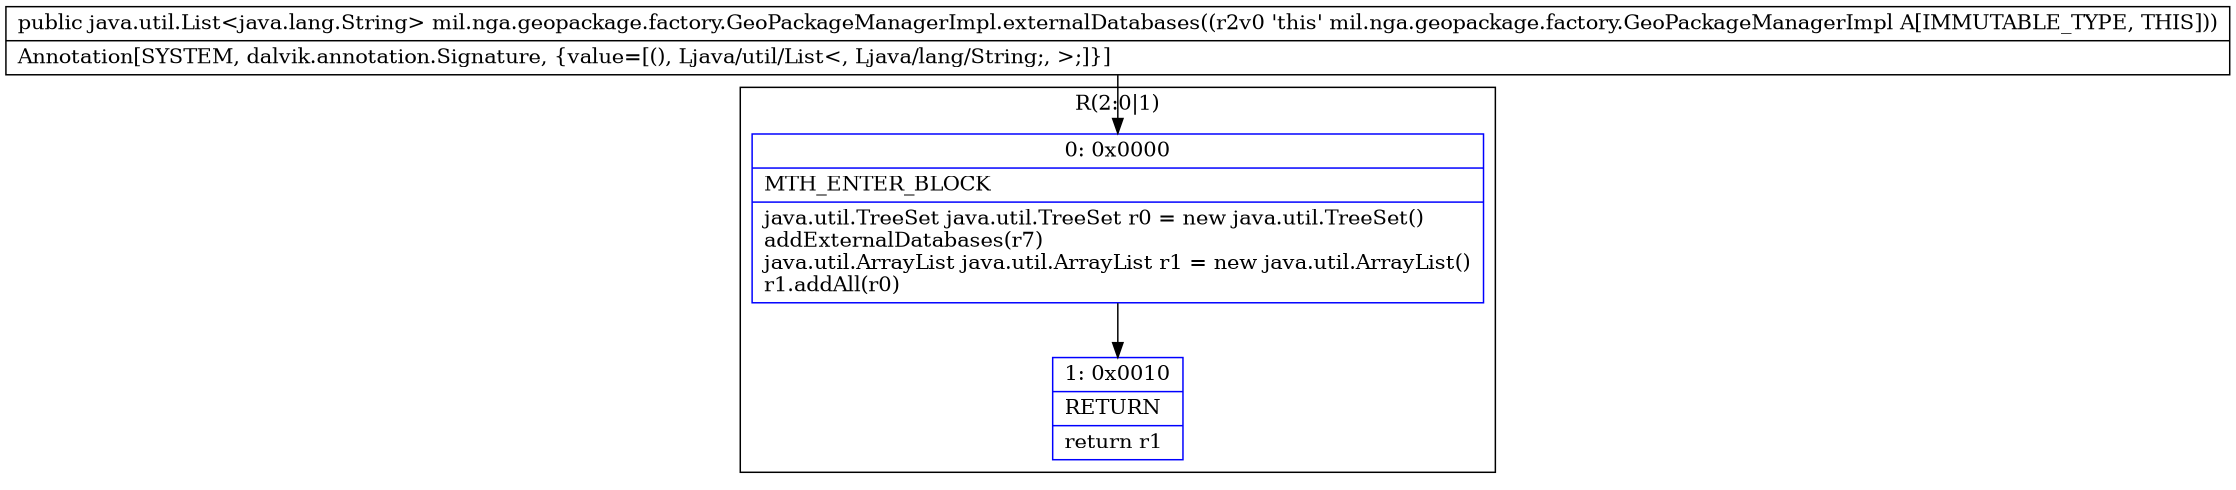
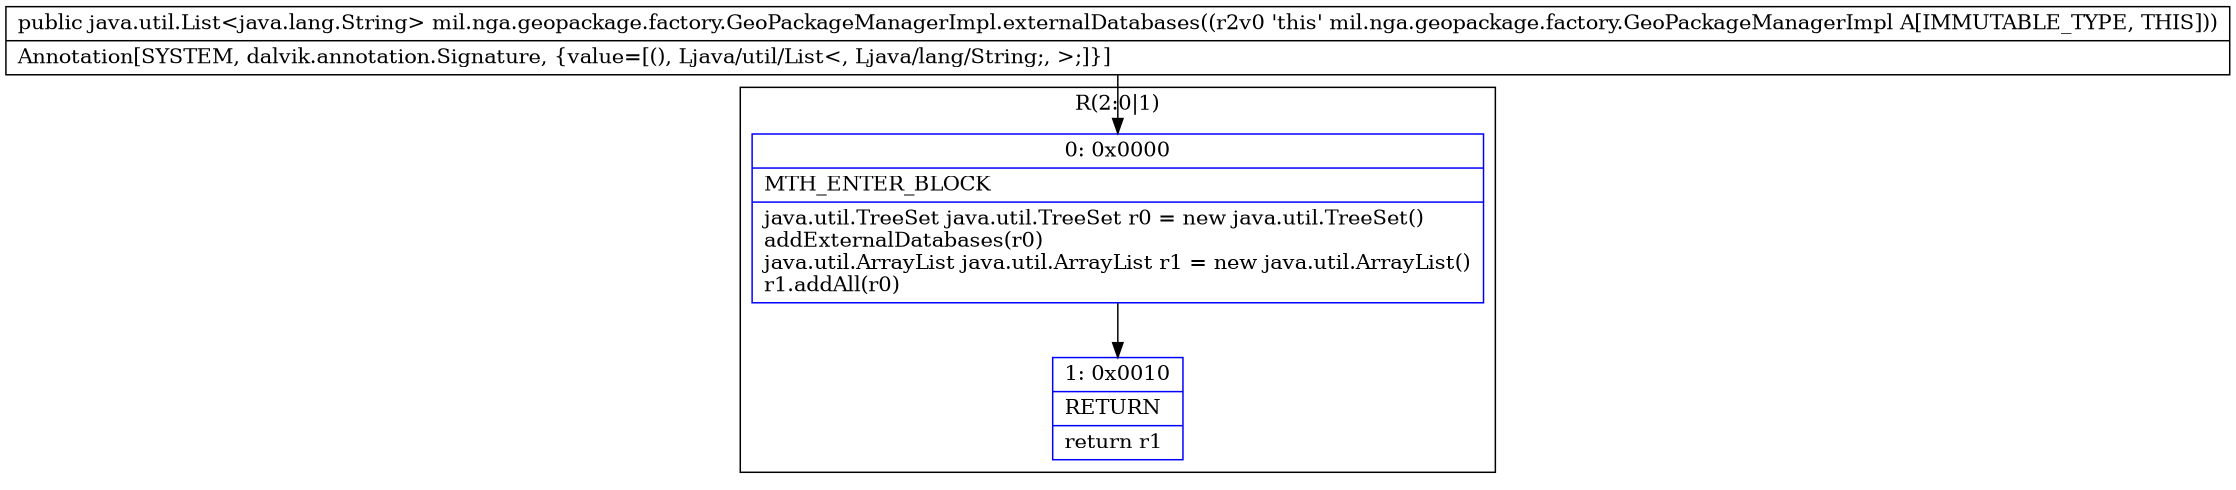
(904, 241) -> (904, 241)
